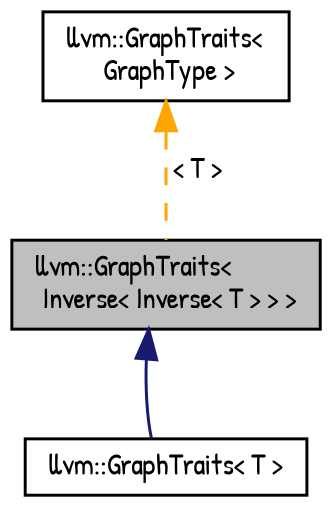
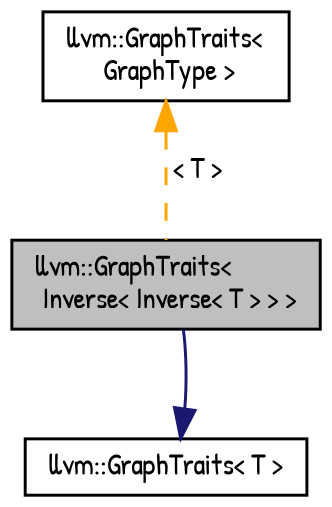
(147, 399) -> (186, 369)
